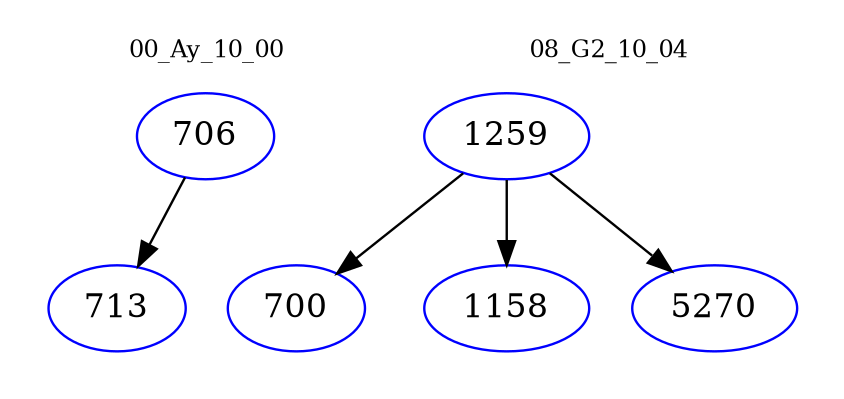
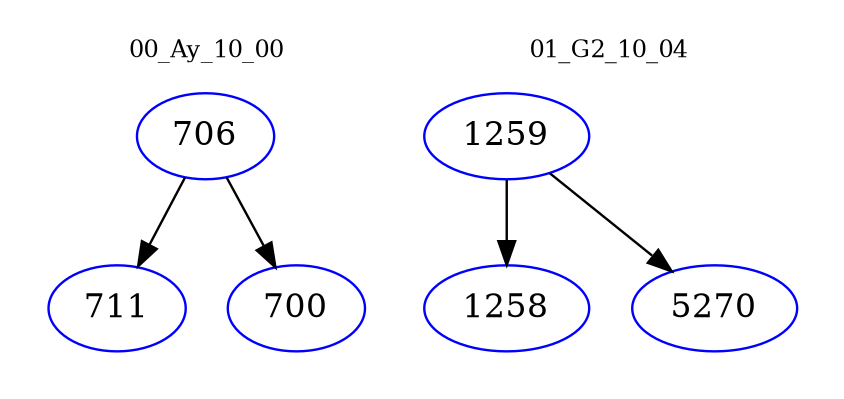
(610, 51) -> (610, 51)
(420, 207) -> (245, 212)
(117, 308) -> (117, 308)
(507, 308) -> (507, 308)
